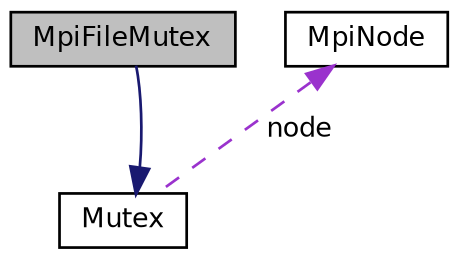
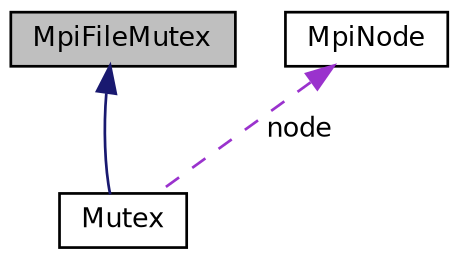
(141, 116) -> (105, 144)
